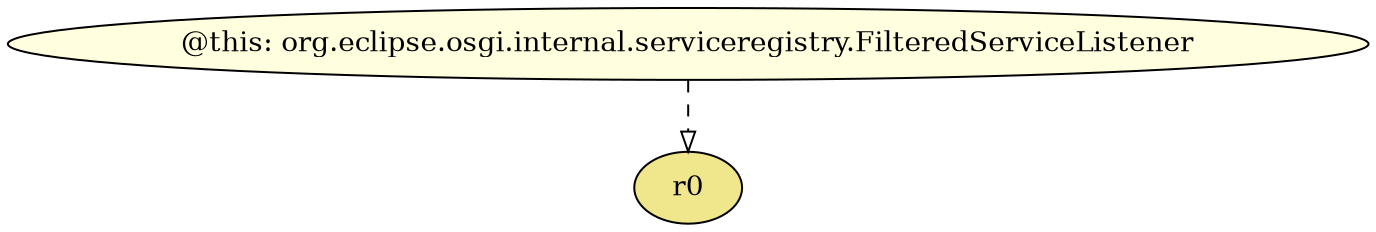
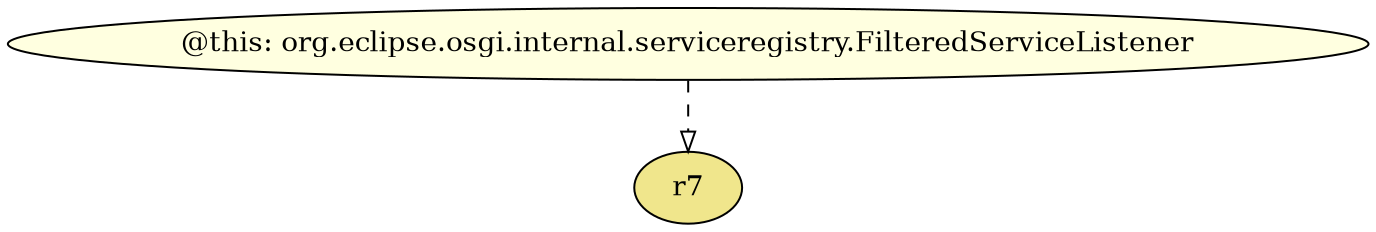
(688, 188) -> (688, 188)
